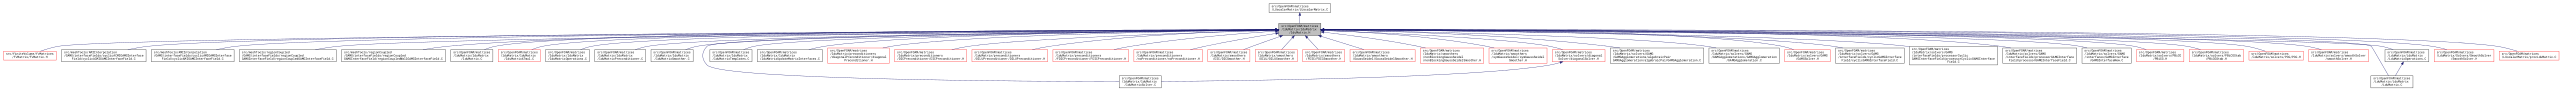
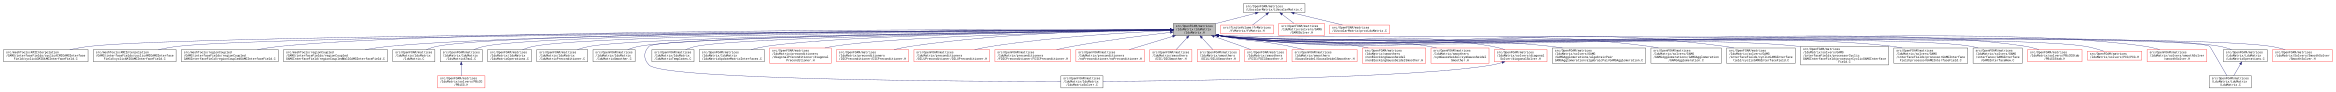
(1921, 31) -> (1318, 19)
(1559, 32) -> (1288, 19)
(1736, 32) -> (461, 70)
(658, 34) -> (1259, 20)
(519, 56) -> (461, 56)
